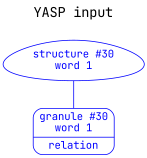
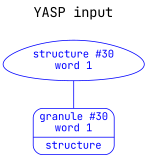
(74, 146) -> (74, 146)
